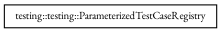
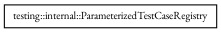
(111, 16) -> (111, 16)
